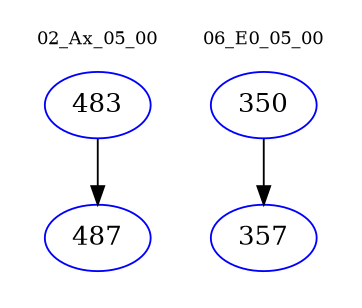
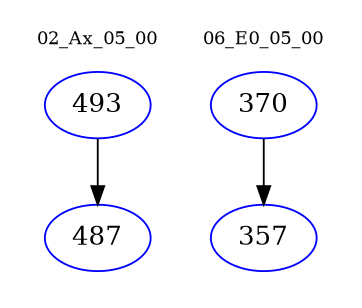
(98, 105) -> (98, 105)
(264, 105) -> (264, 105)
